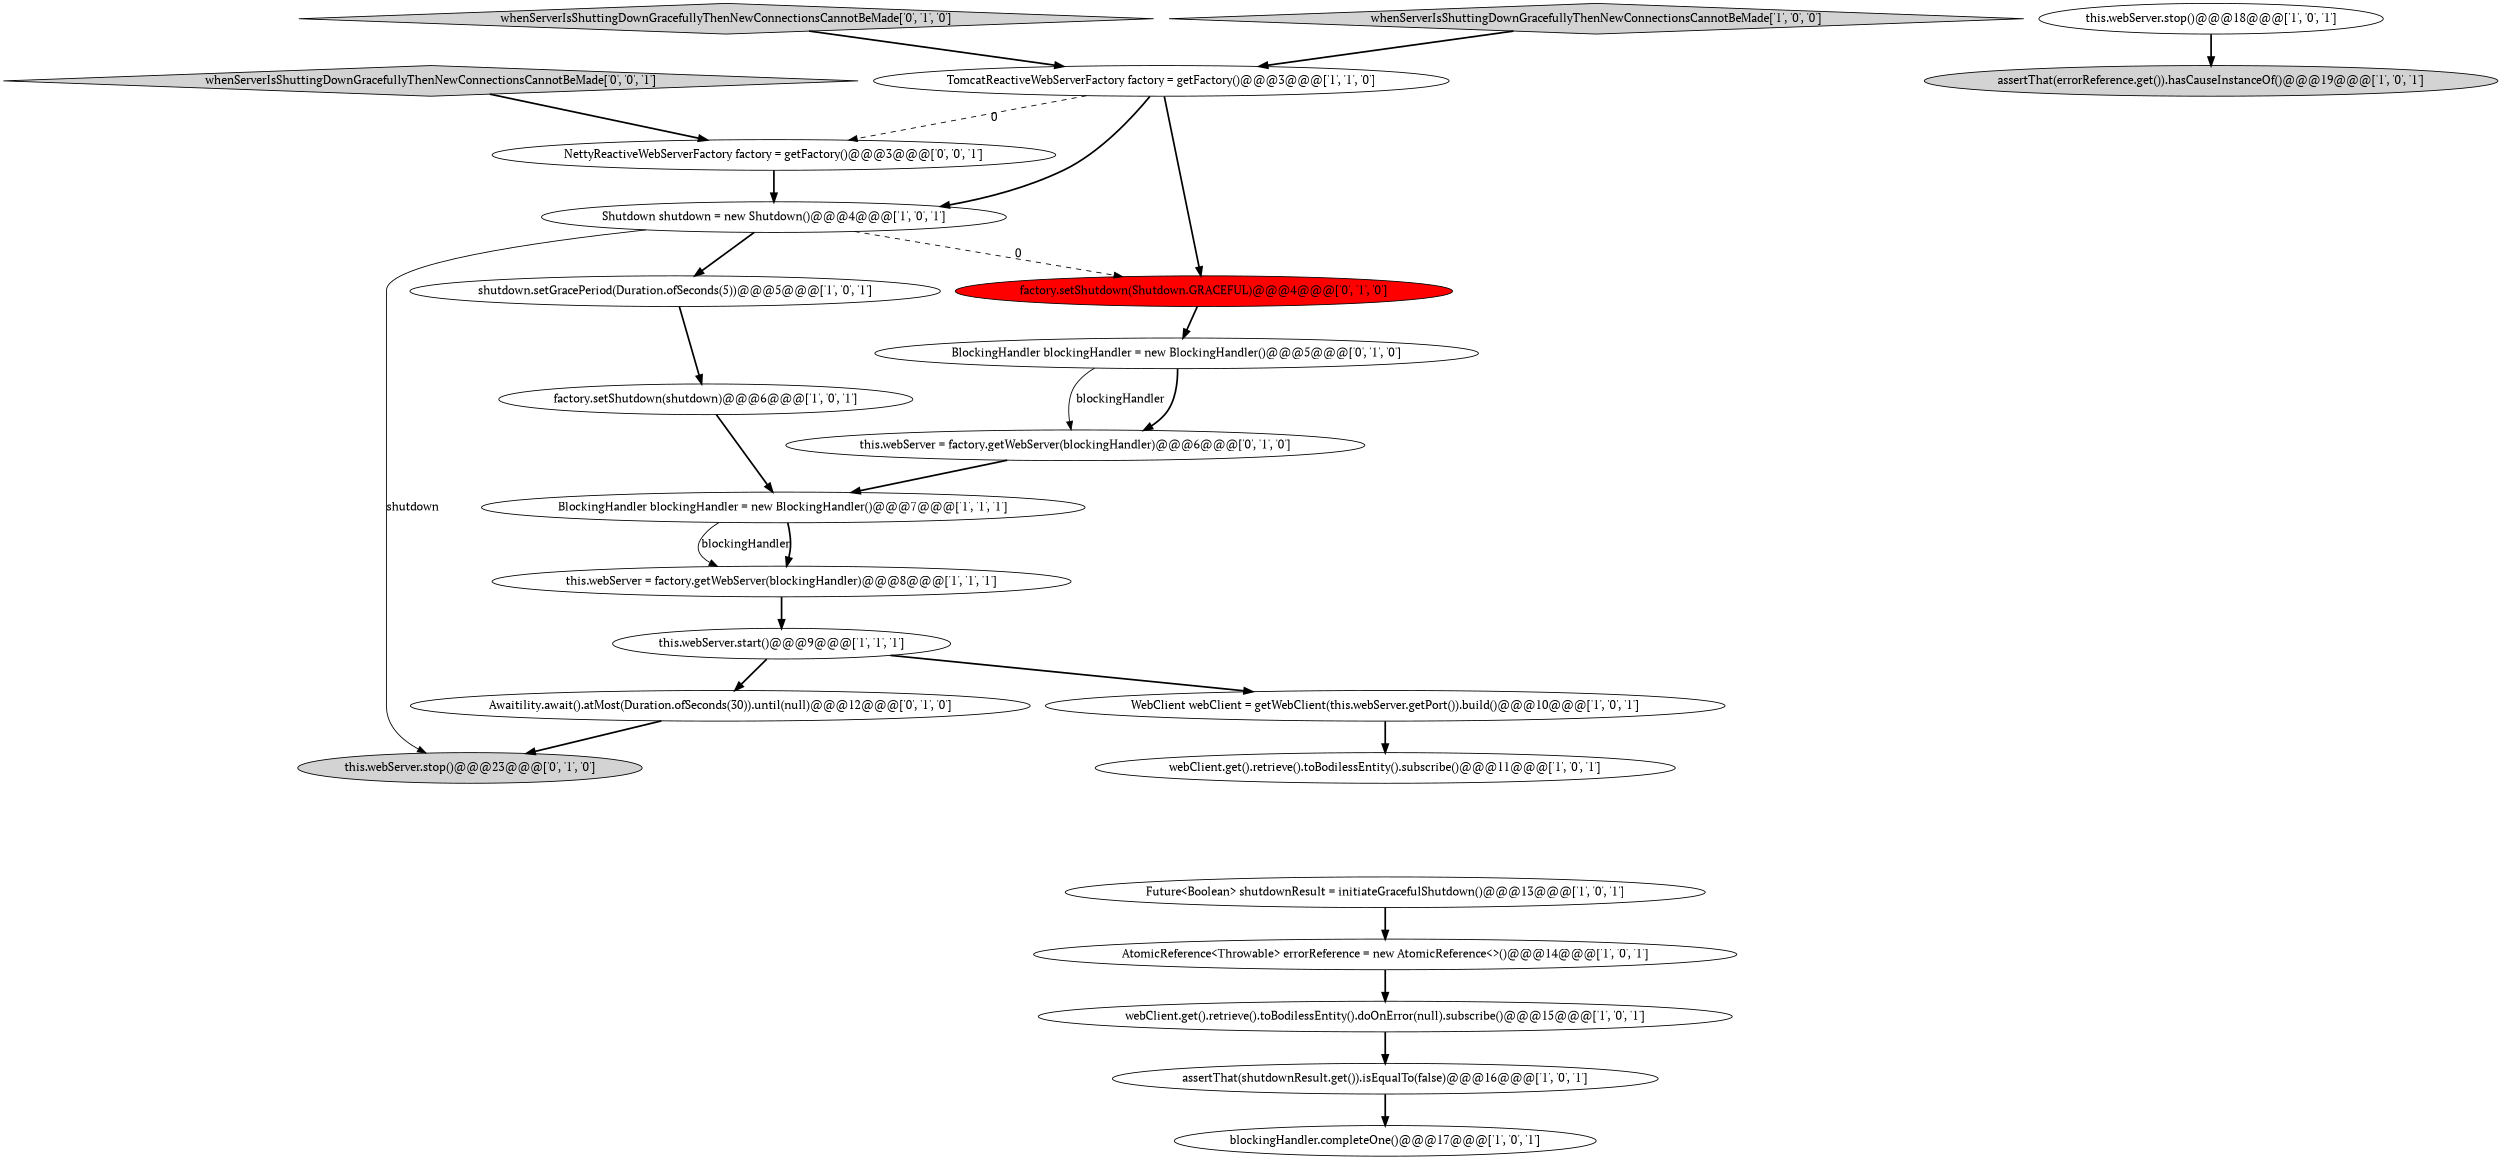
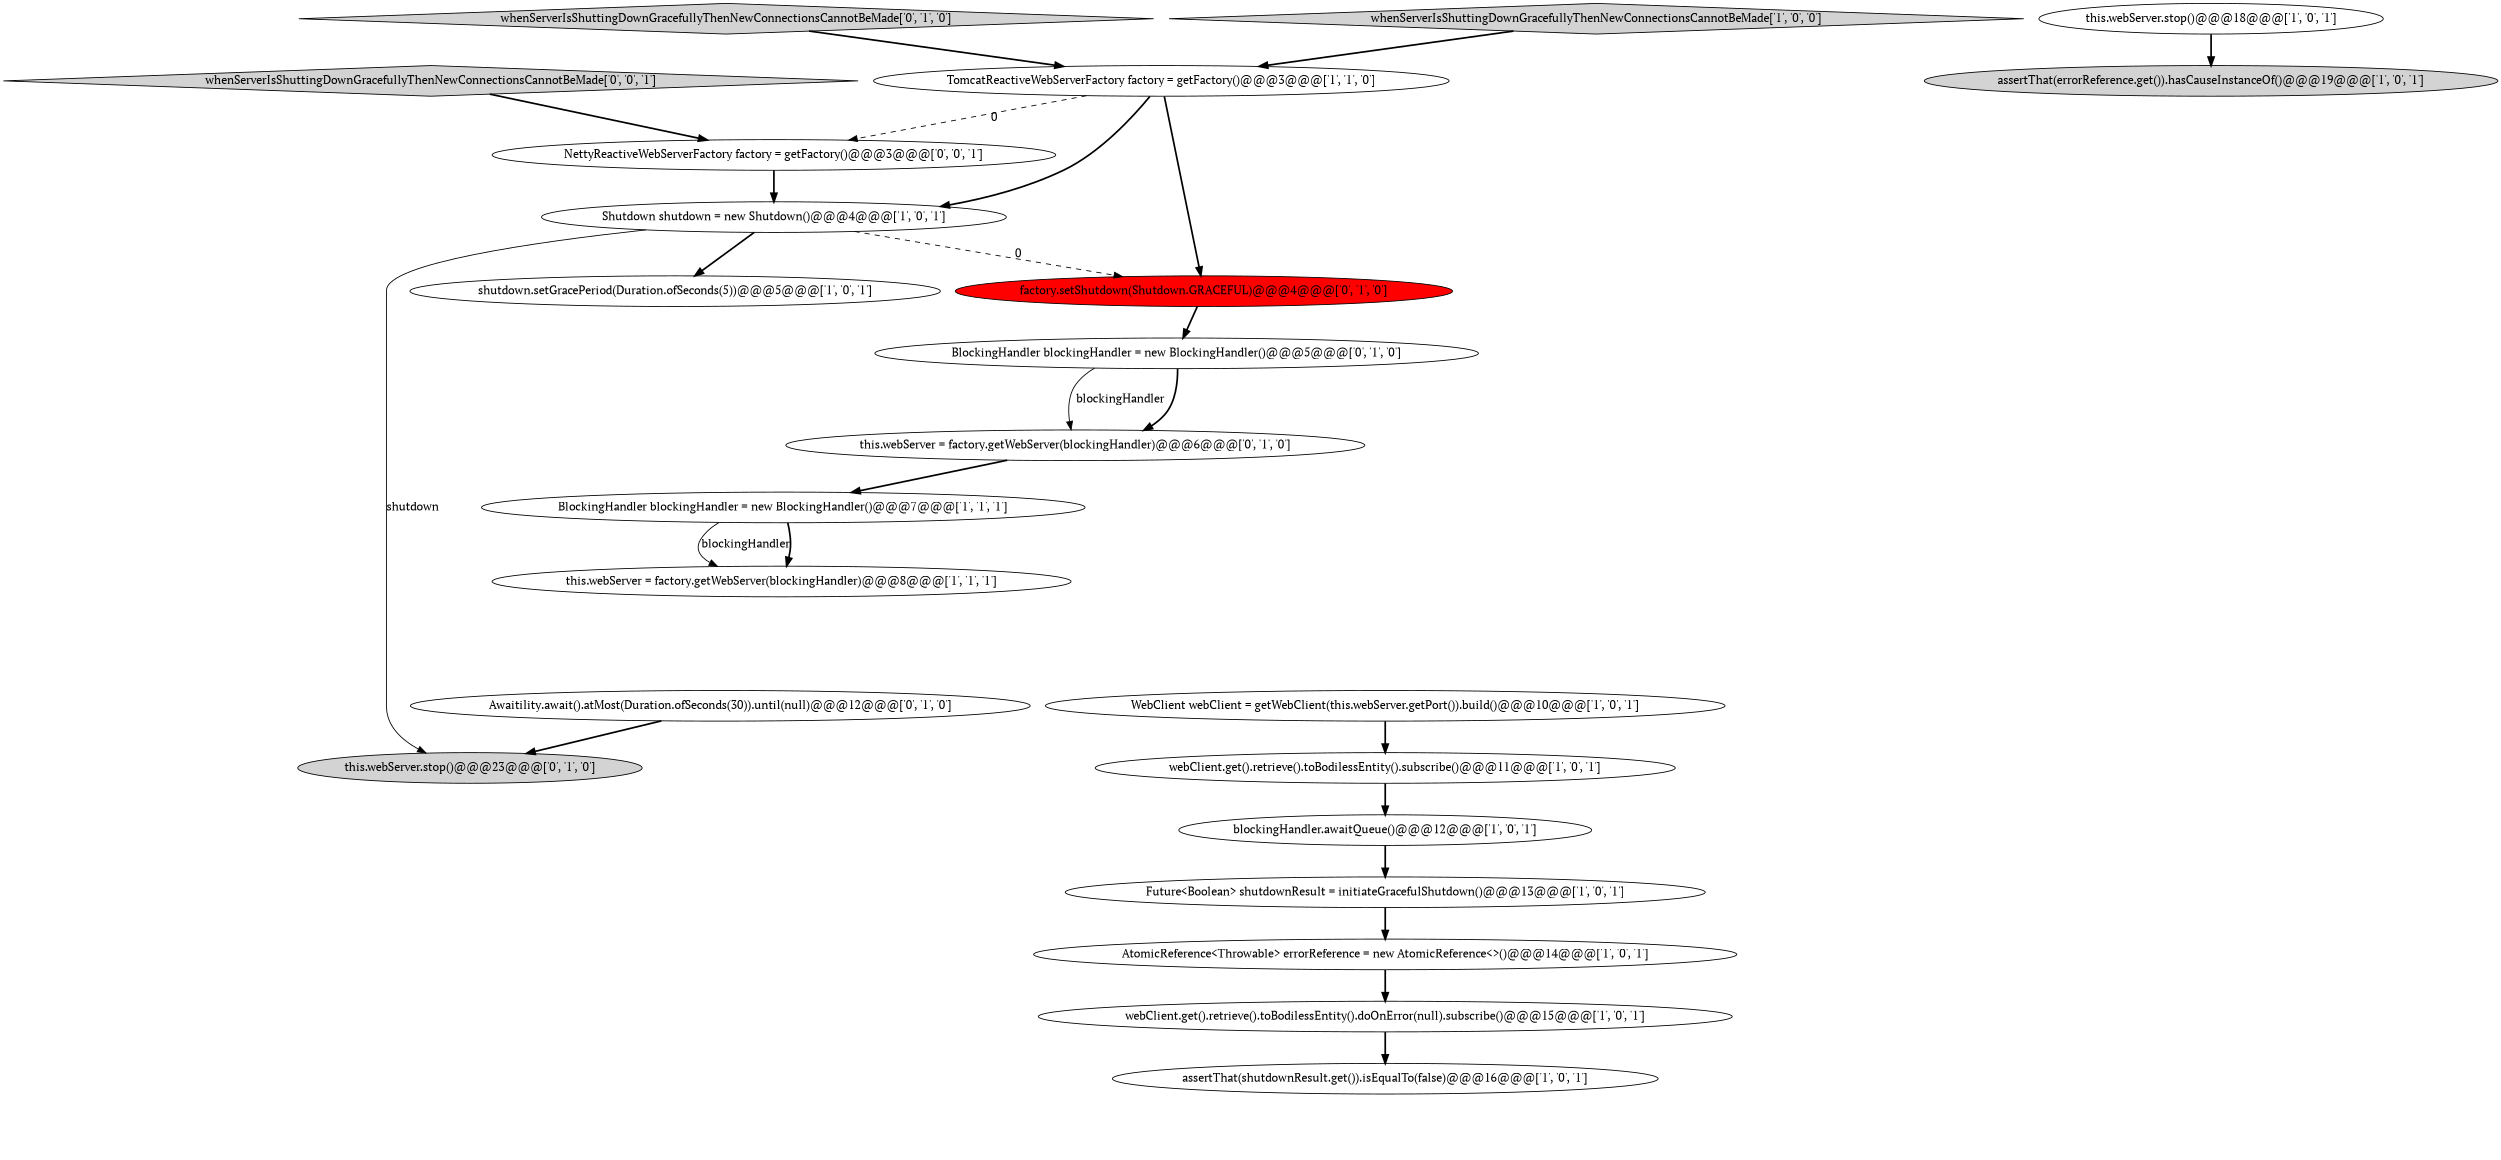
(706, 399) -> none
(782, 644) -> none
none -> (1385, 830)
(1385, 1141) -> none
